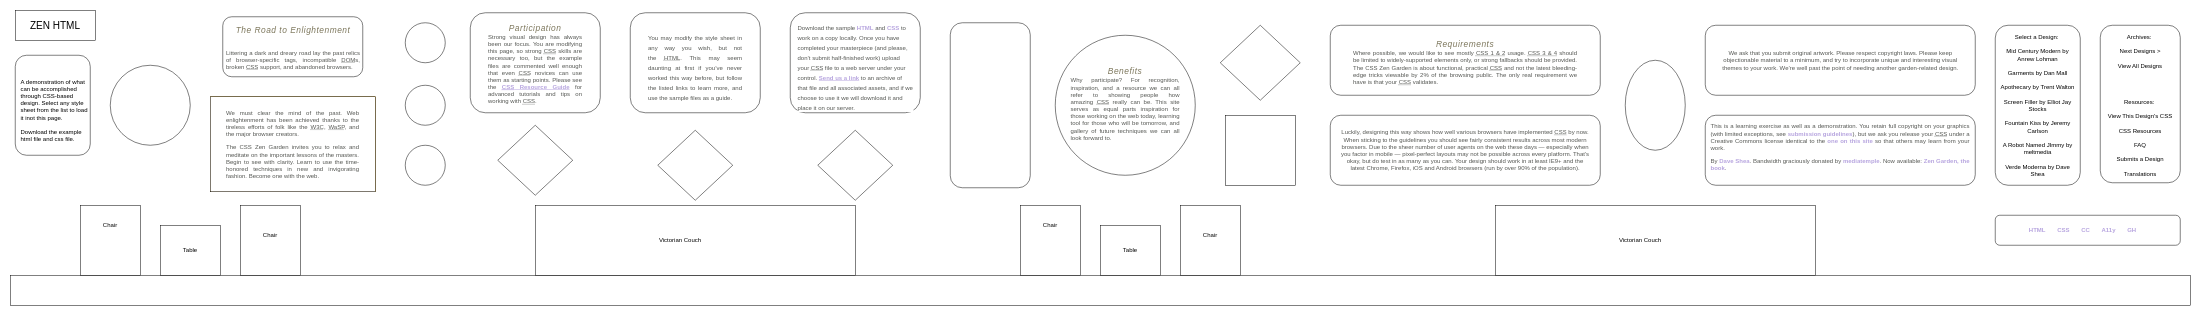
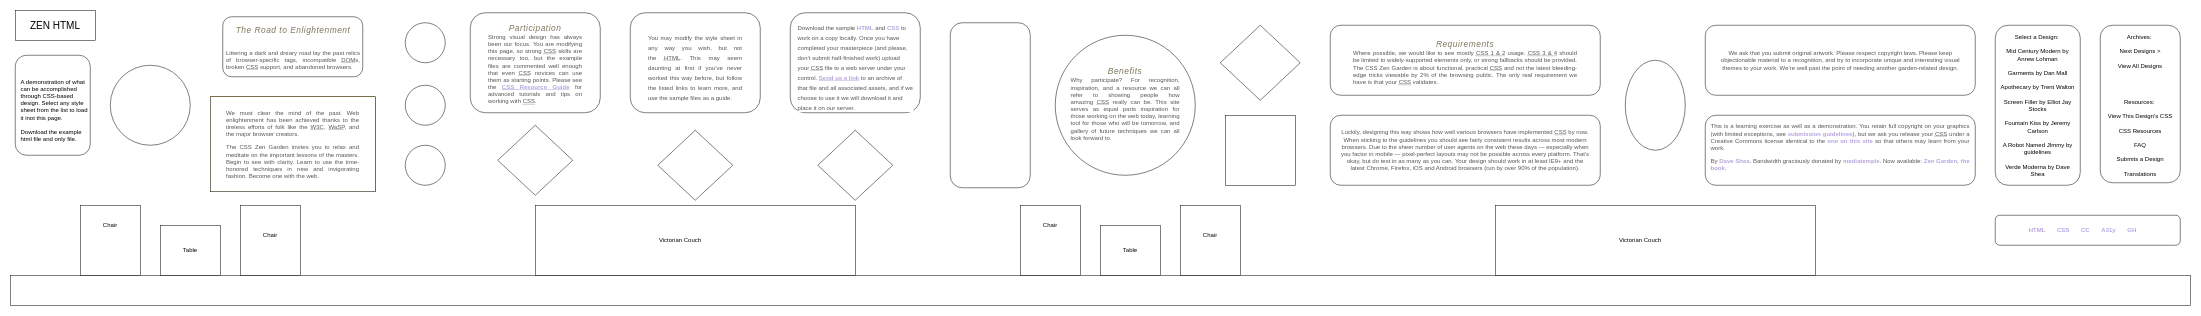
(1841, 60) -> (1841, 60)
(2038, 105) -> (2038, 105)
(55, 110) -> (55, 110)
(2088, 230) -> (2088, 230)
